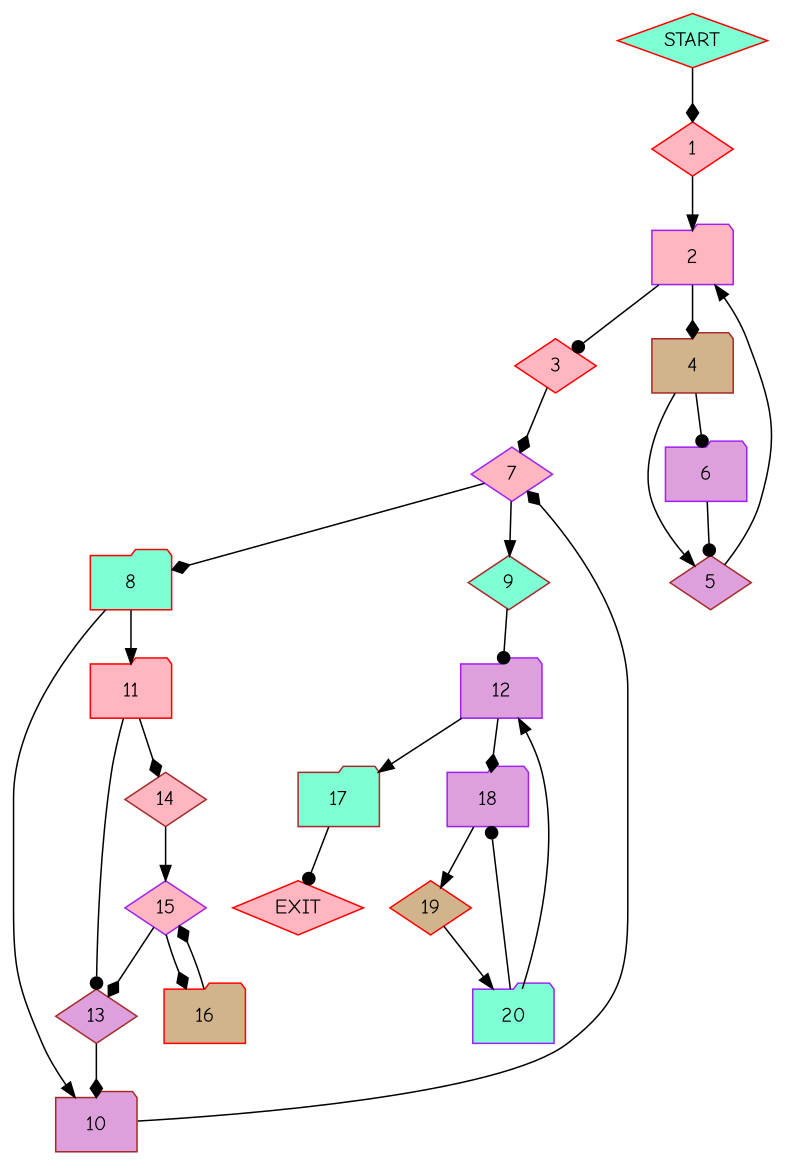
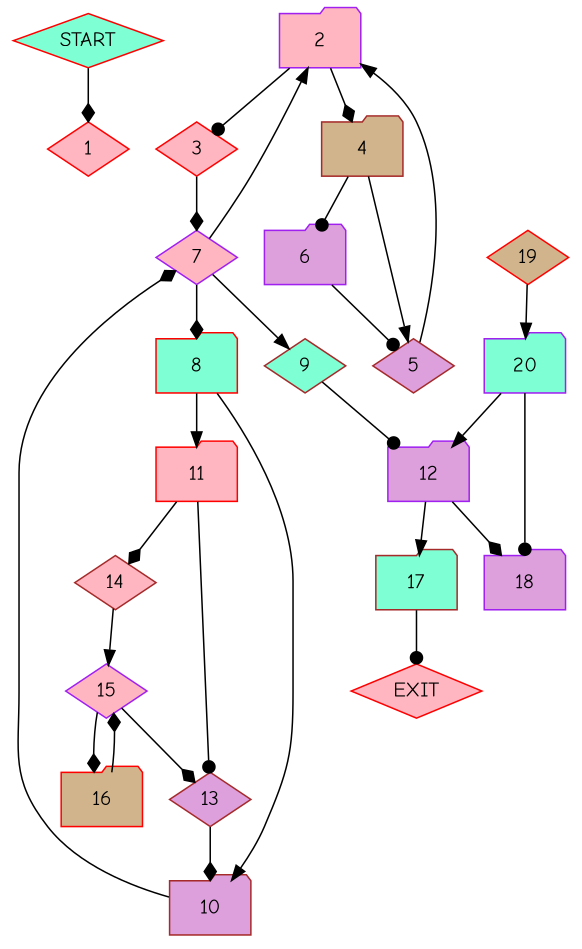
(693, 196) -> (259, 162)
(461, 851) -> none
